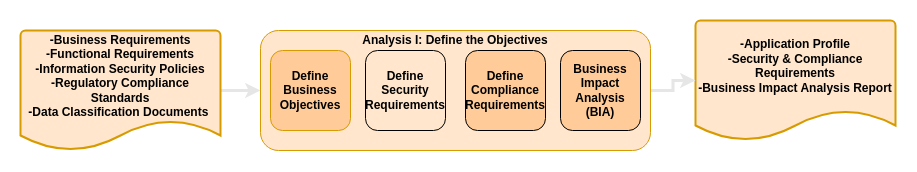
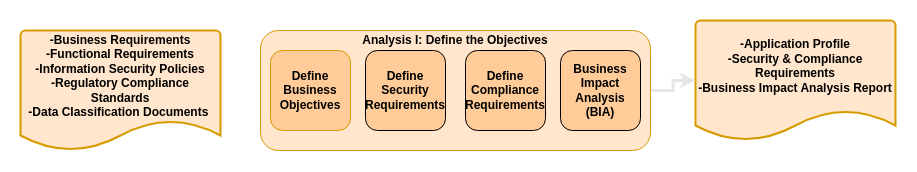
(235, 91) -> none
(406, 91) -> (406, 91)
